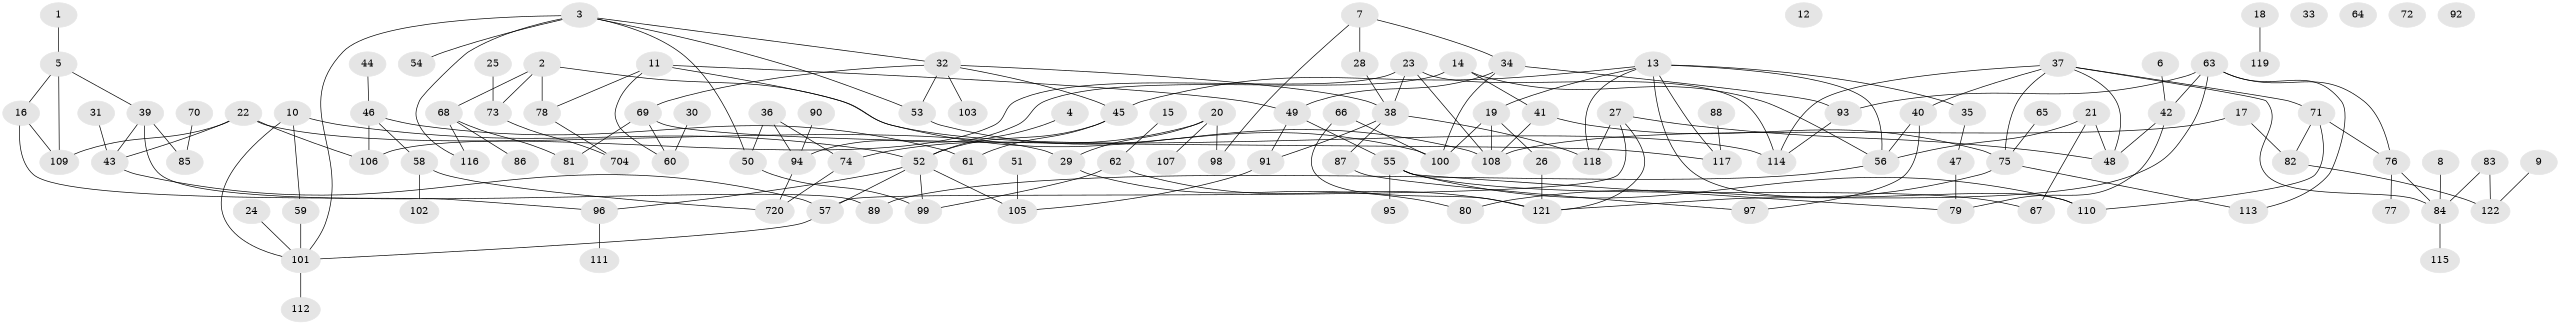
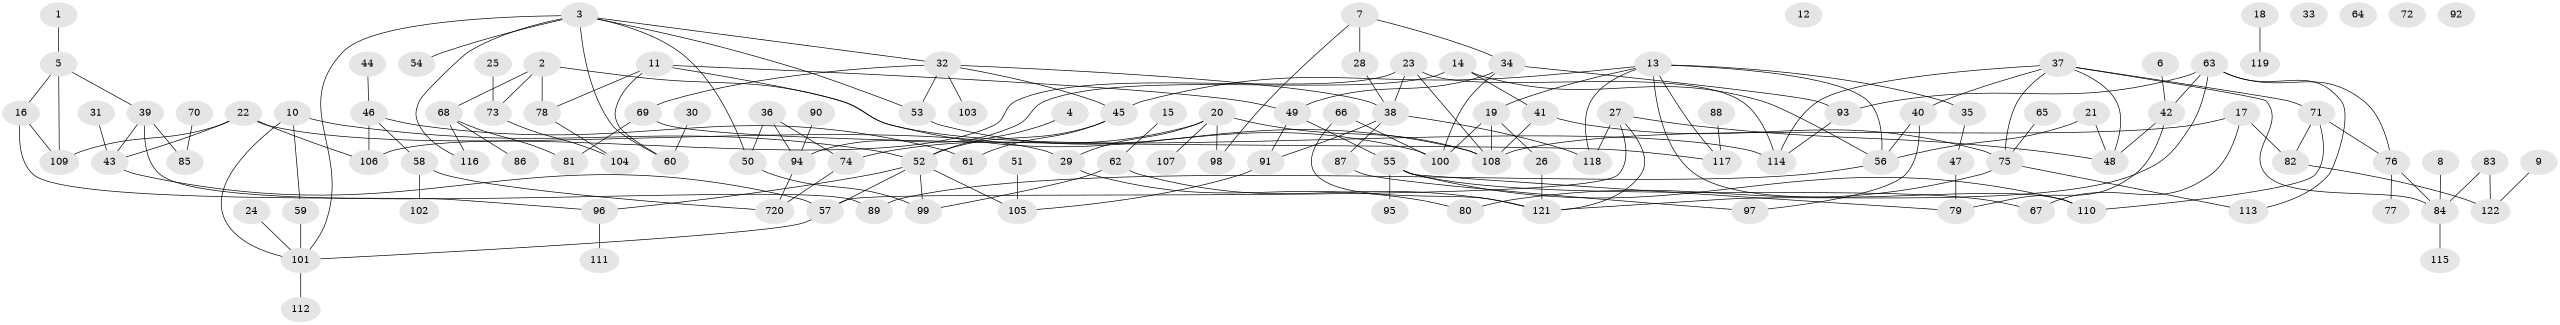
none -> (1356, 134)
(657, 138) -> (599, 103)
(620, 162) -> (620, 162)
(2064, 162) -> (2177, 191)
